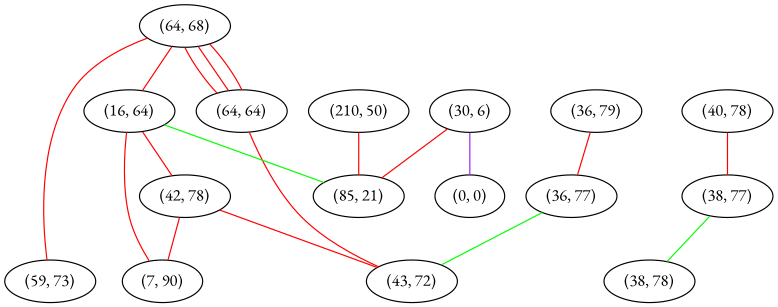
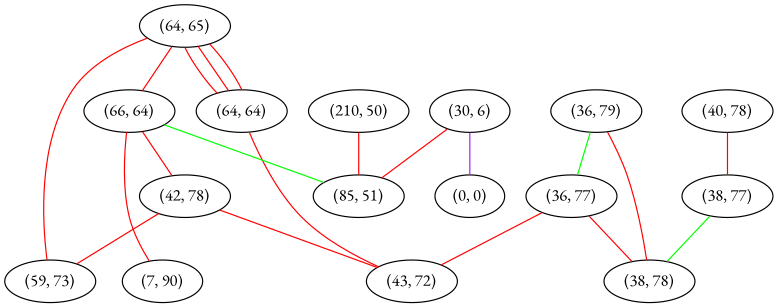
(185, 26) -> (185, 26)
(129, 111) -> (129, 111)
(584, 153) -> (584, 153)
none -> (633, 194)
(359, 196) -> (359, 196)
(174, 239) -> (118, 239)
(492, 239) -> (492, 239)
none -> (611, 239)
